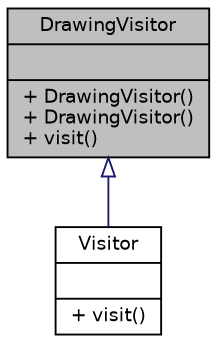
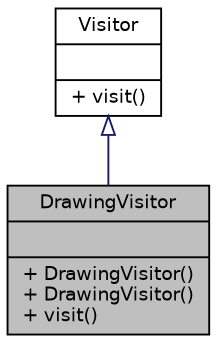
(108, 202) -> (108, 161)
